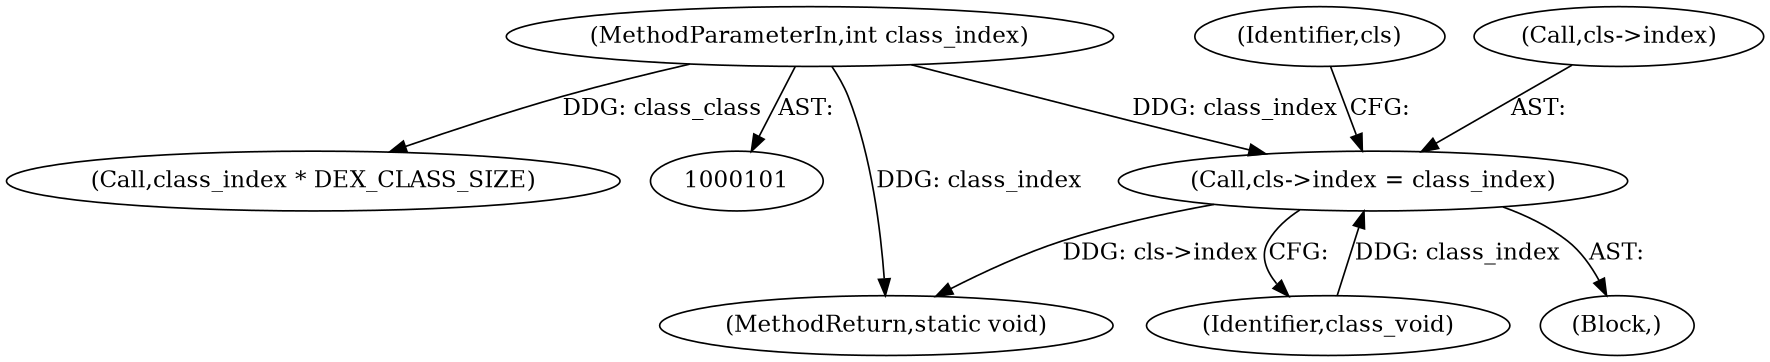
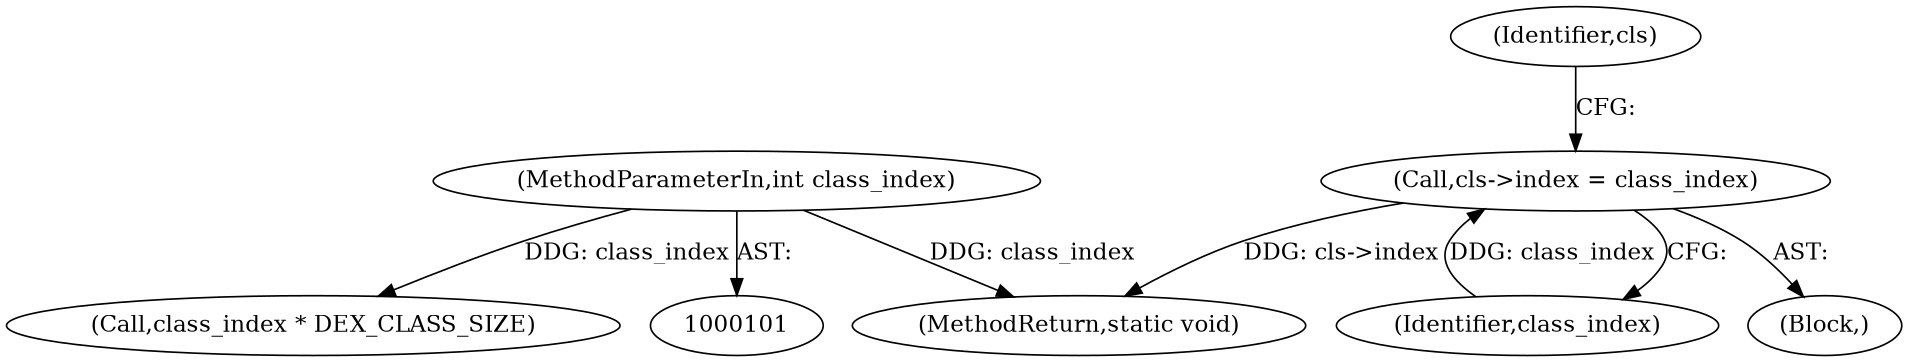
(1619, 37) -> none
(1080, 108) -> none
(663, 109) -> (627, 253)
(1328, 326) -> (1528, 326)
